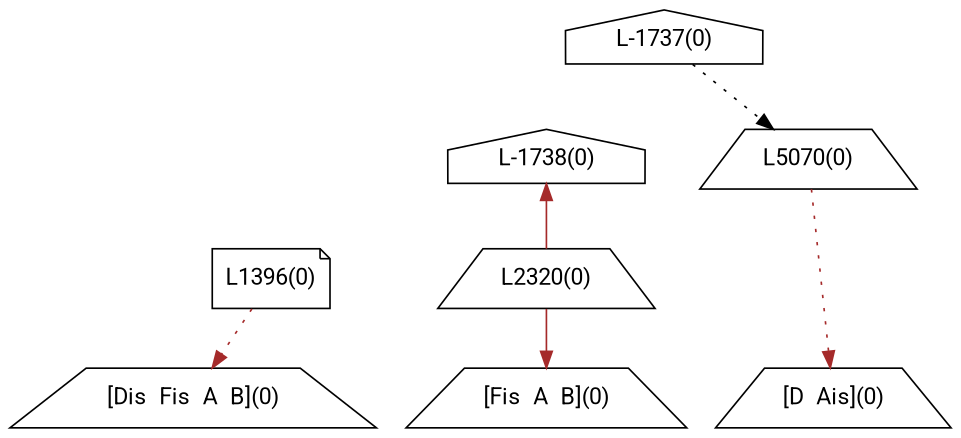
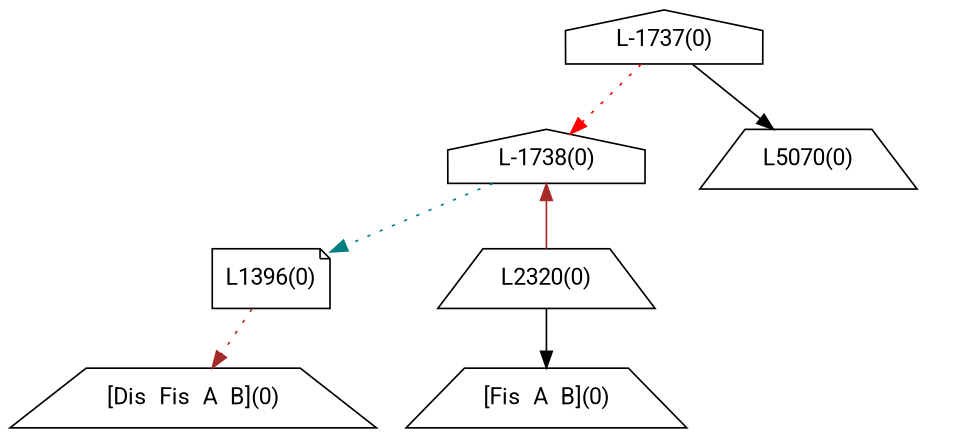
(726, 91) -> (726, 91)
none -> (612, 93)
none -> (419, 214)
(546, 330) -> (546, 330)
(833, 398) -> none
